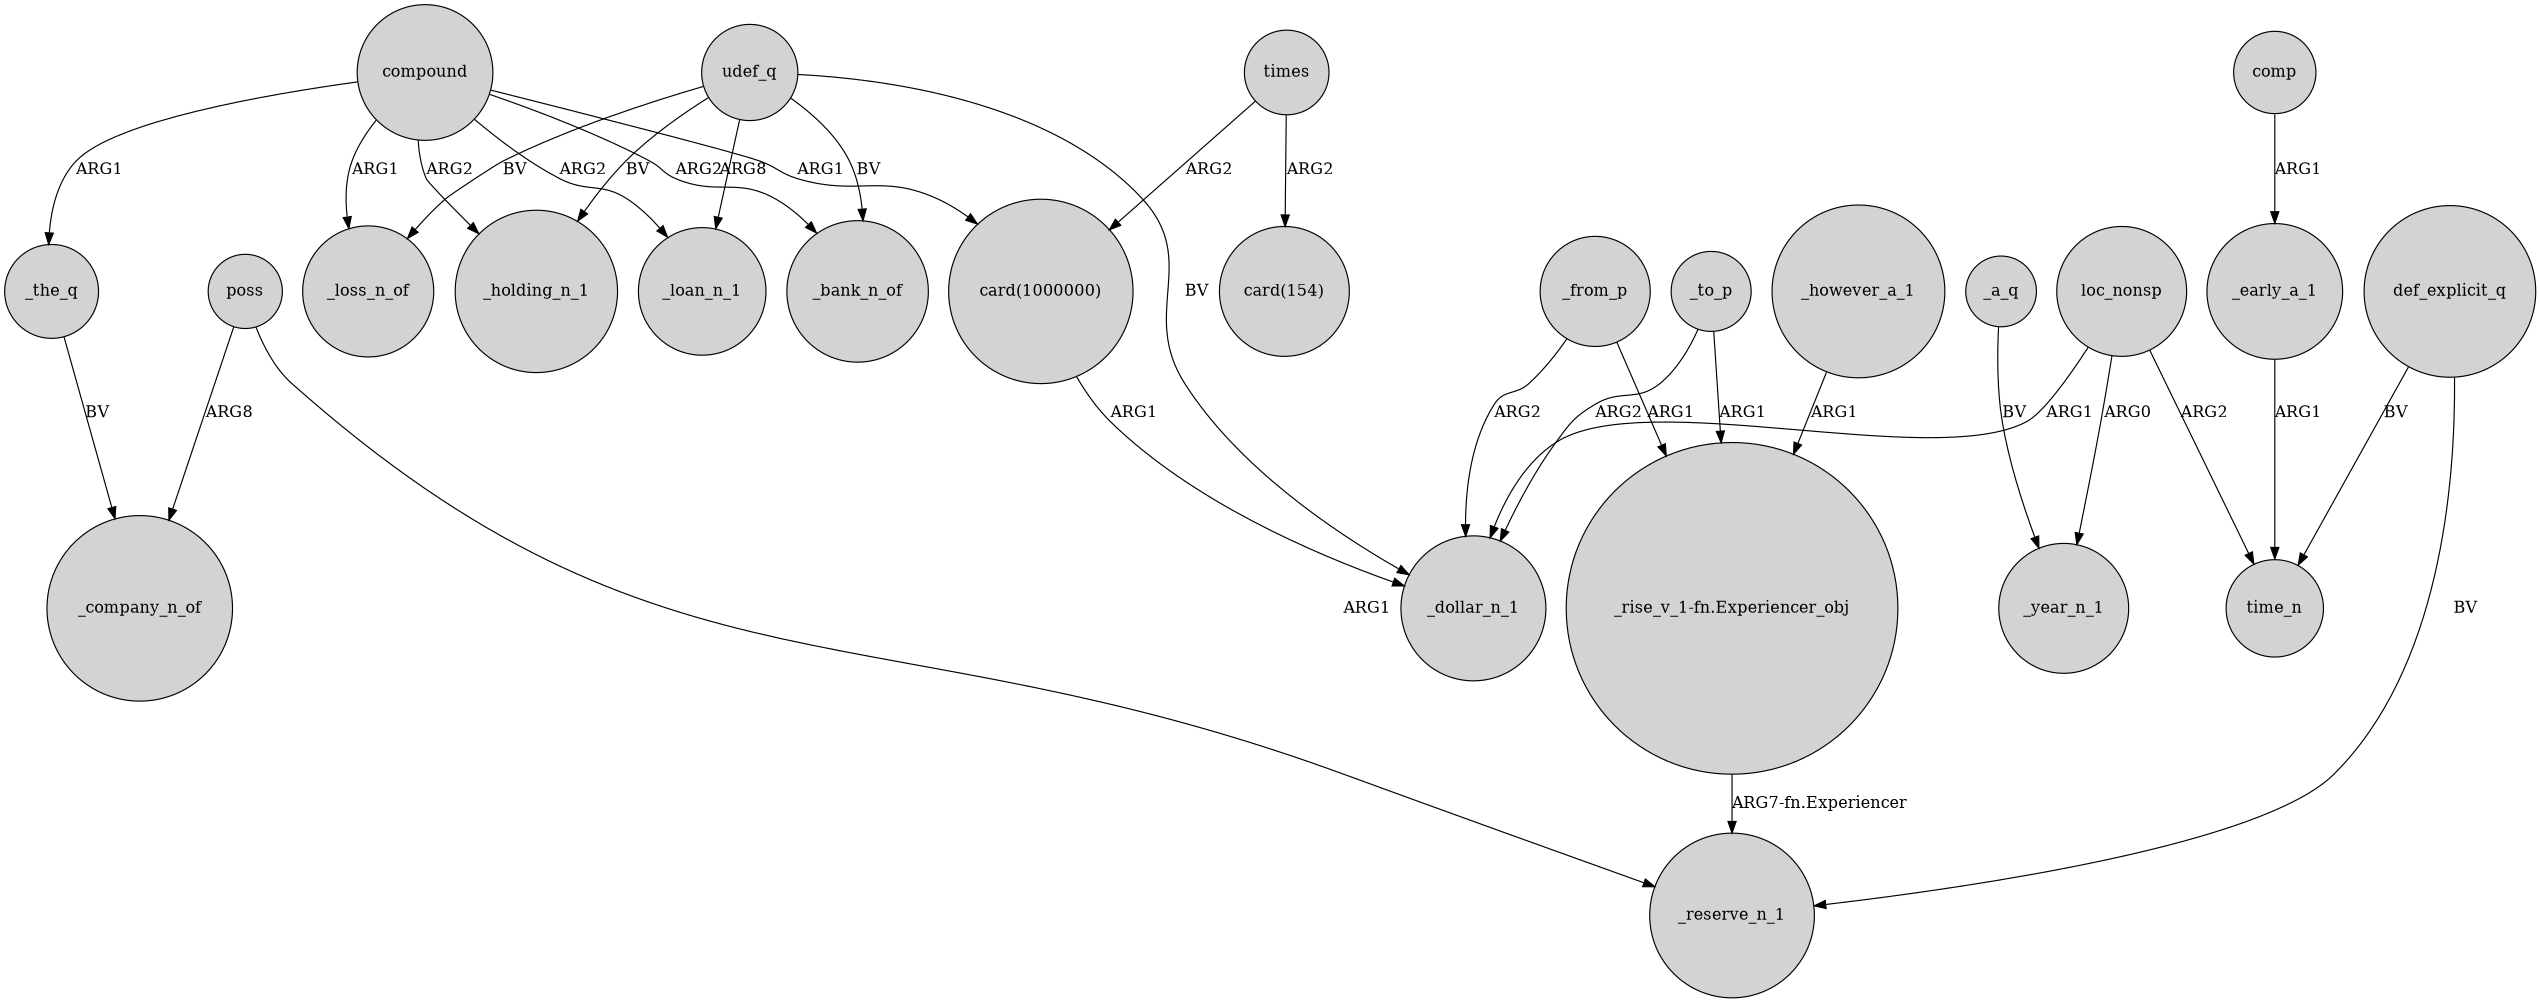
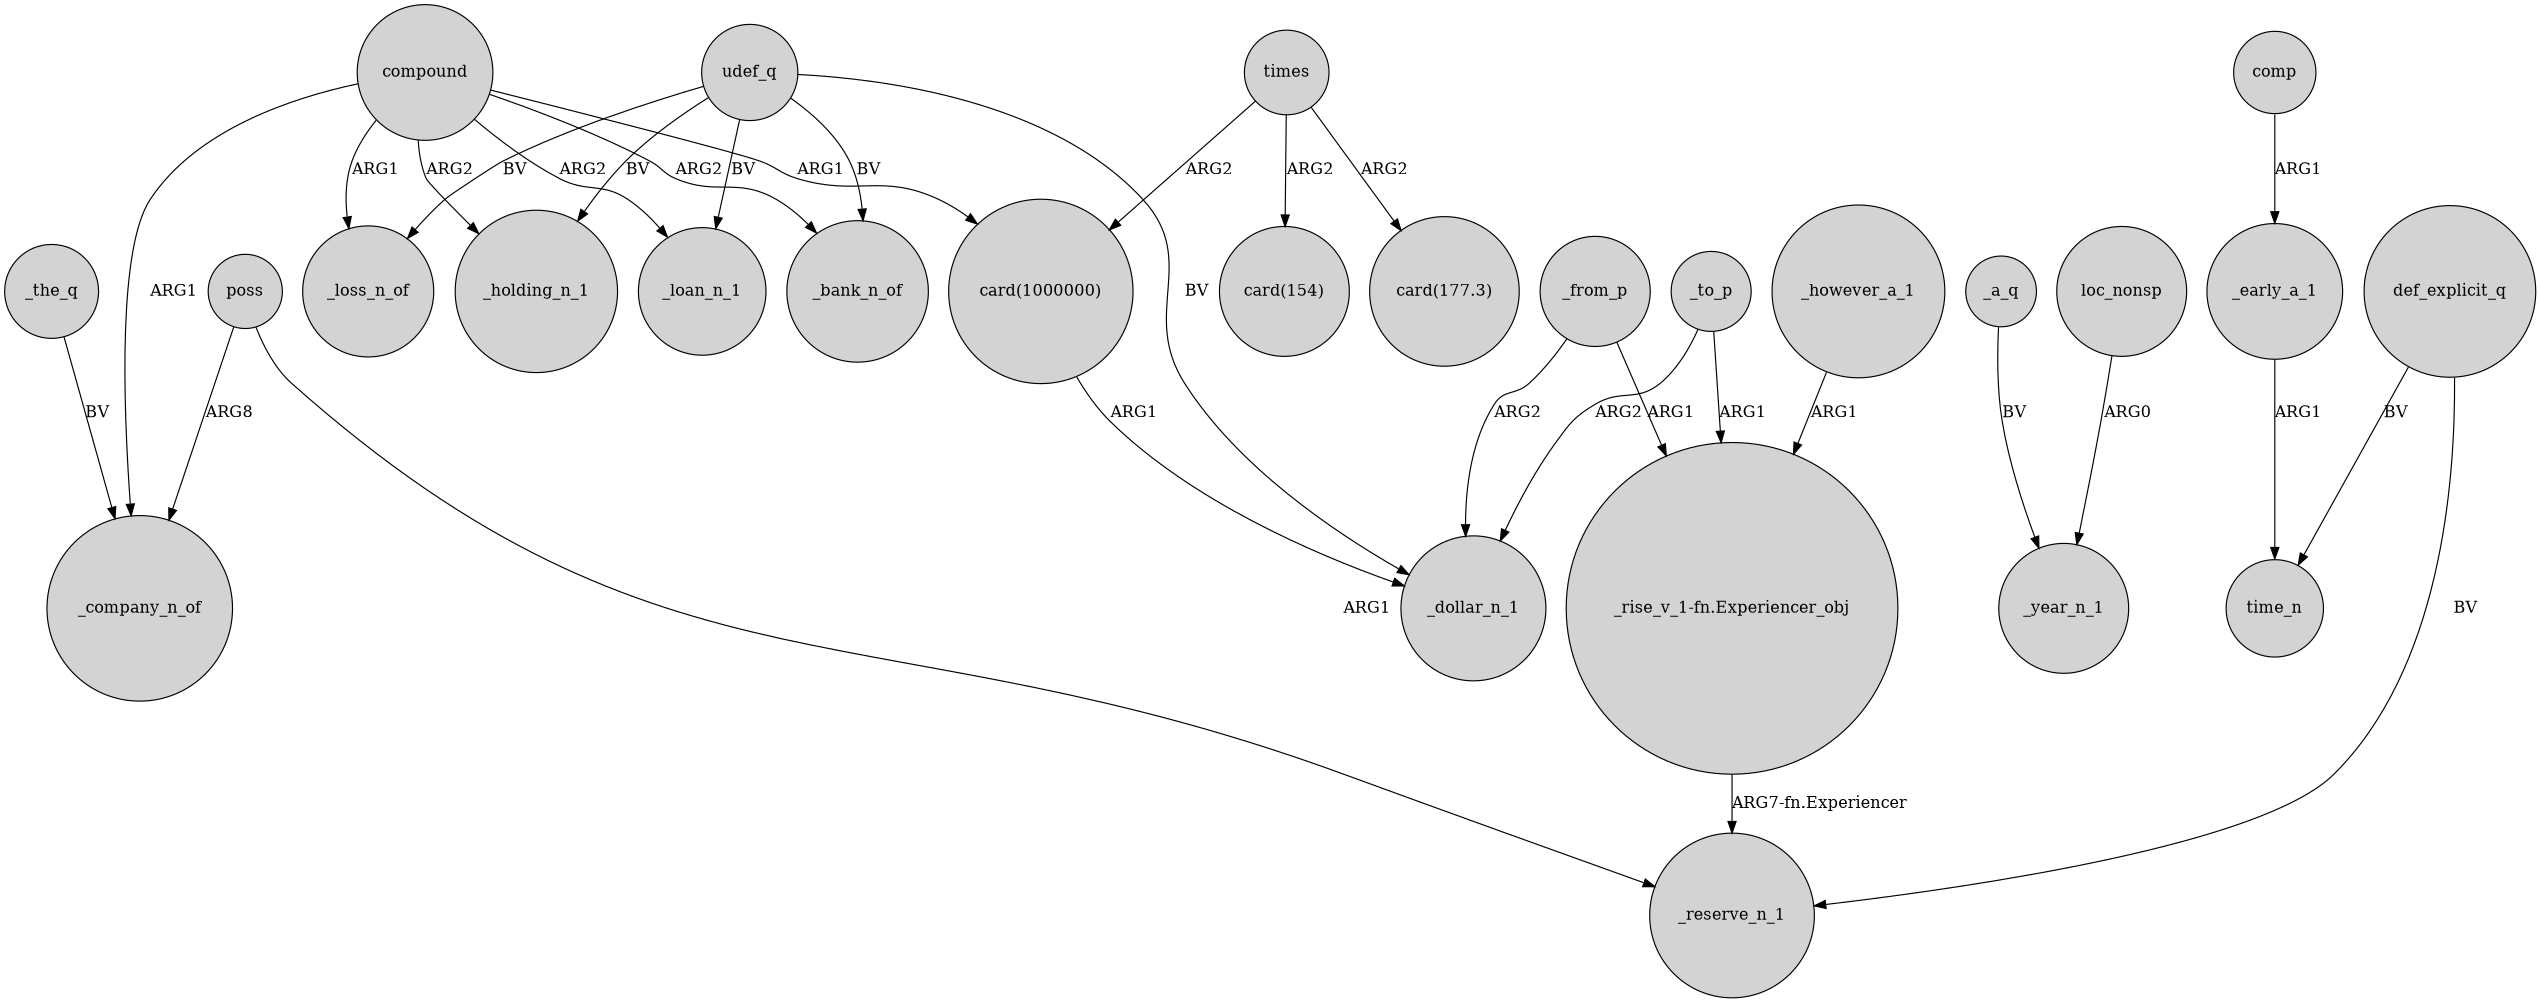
(175, 117) -> (138, 229)
(743, 170) -> (743, 170)
none -> (1444, 291)
(1786, 429) -> none
(2199, 452) -> none
